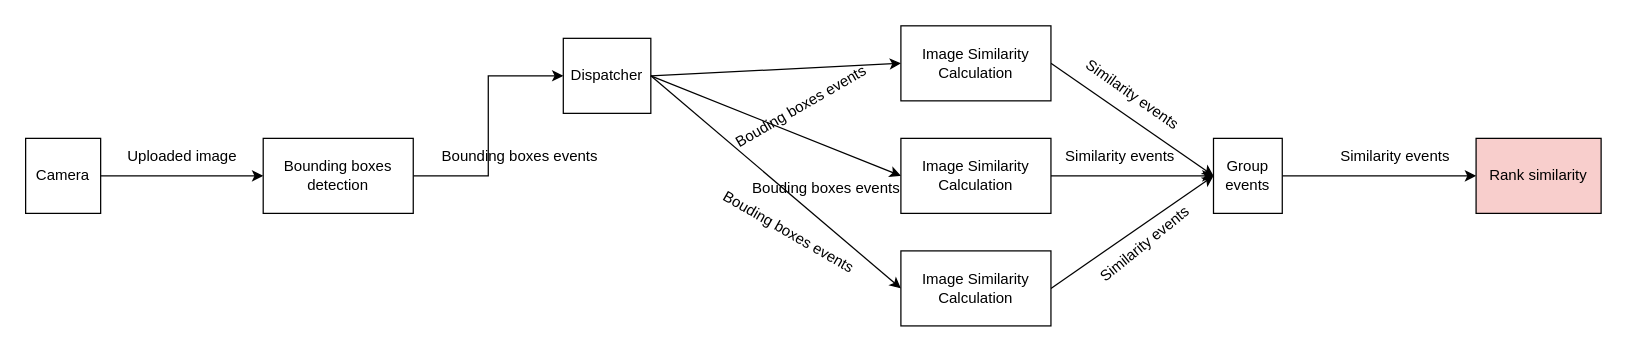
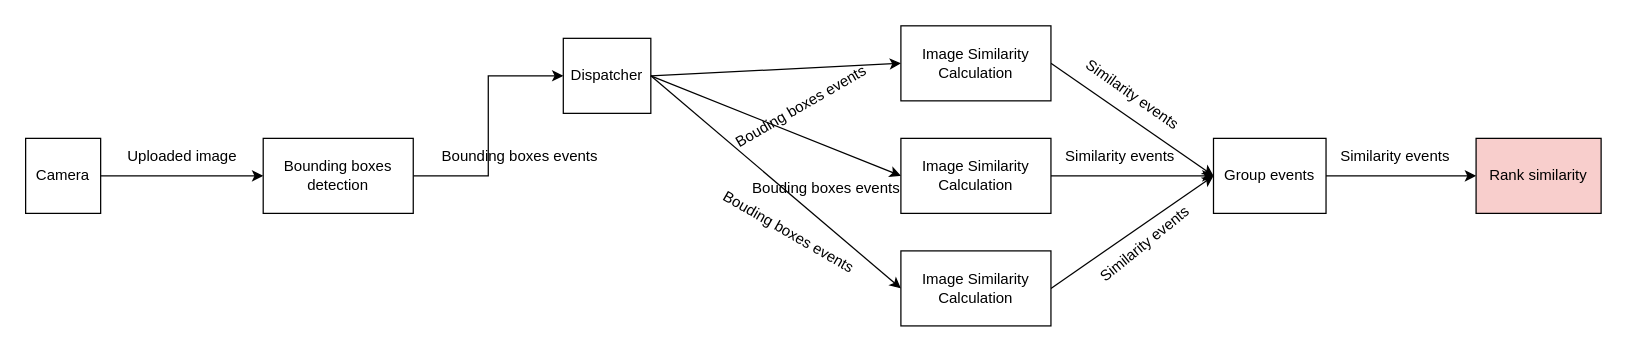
(1248, 176) -> (1269, 176)
